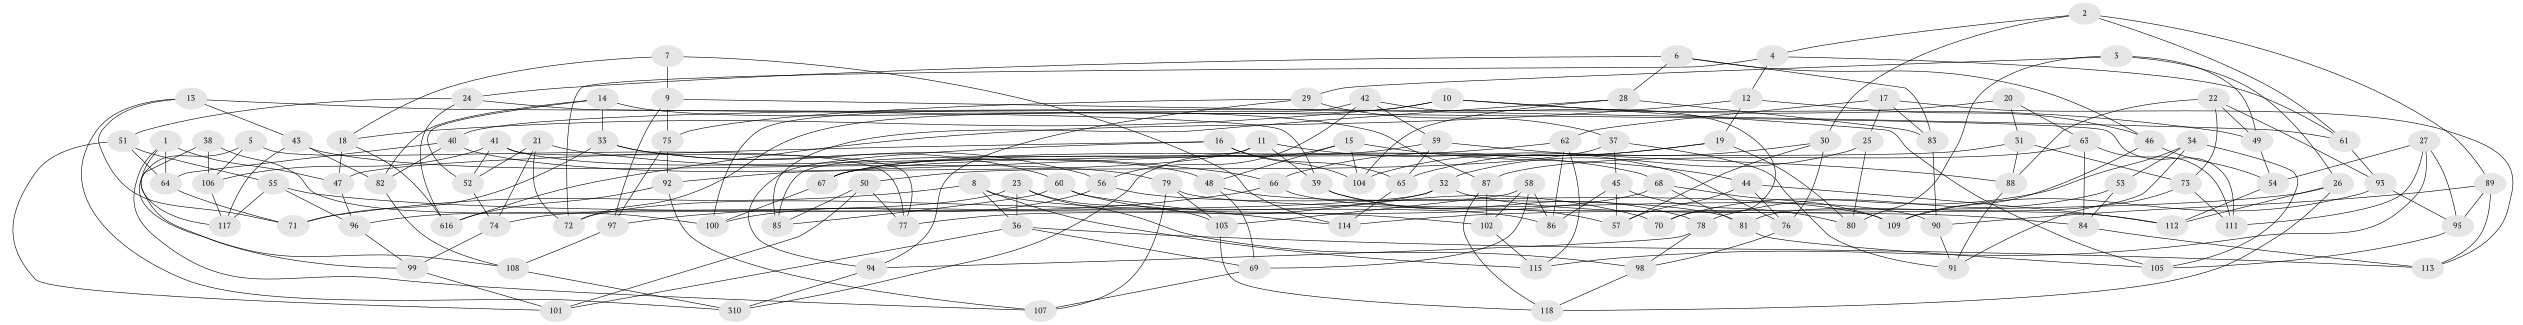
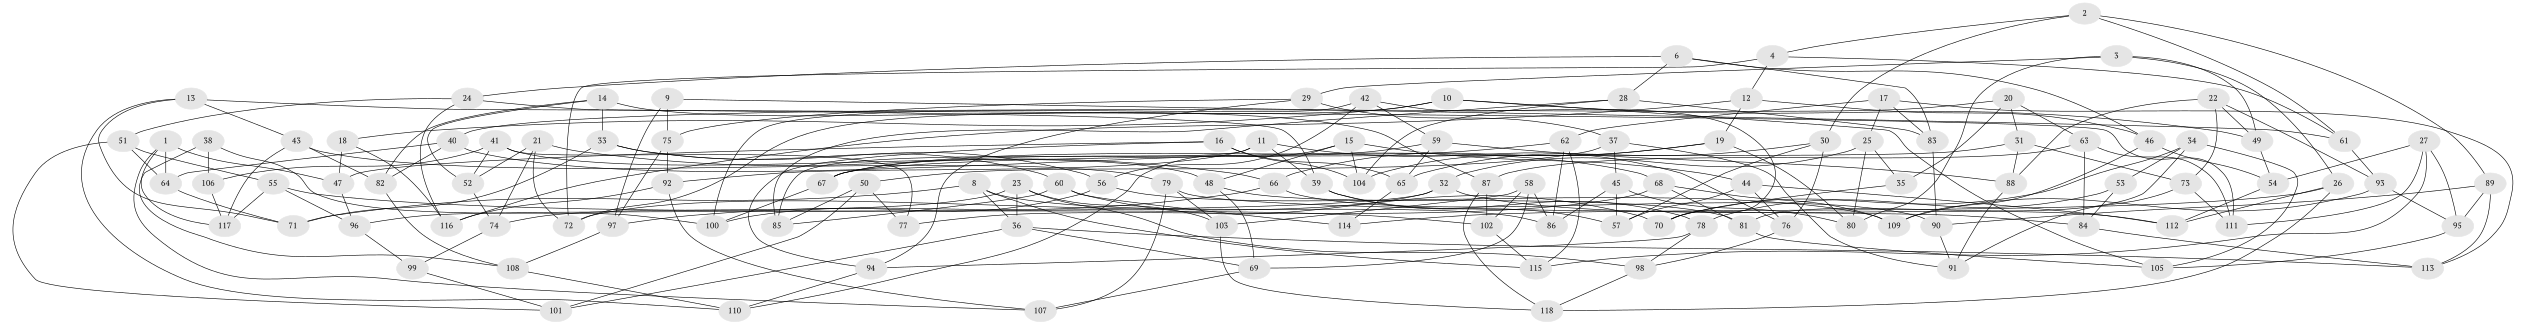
(667, 56) -> none
(251, 141) -> none
none -> (1901, 184)
(447, 226) -> (447, 226)
(735, 311) -> (735, 311)
